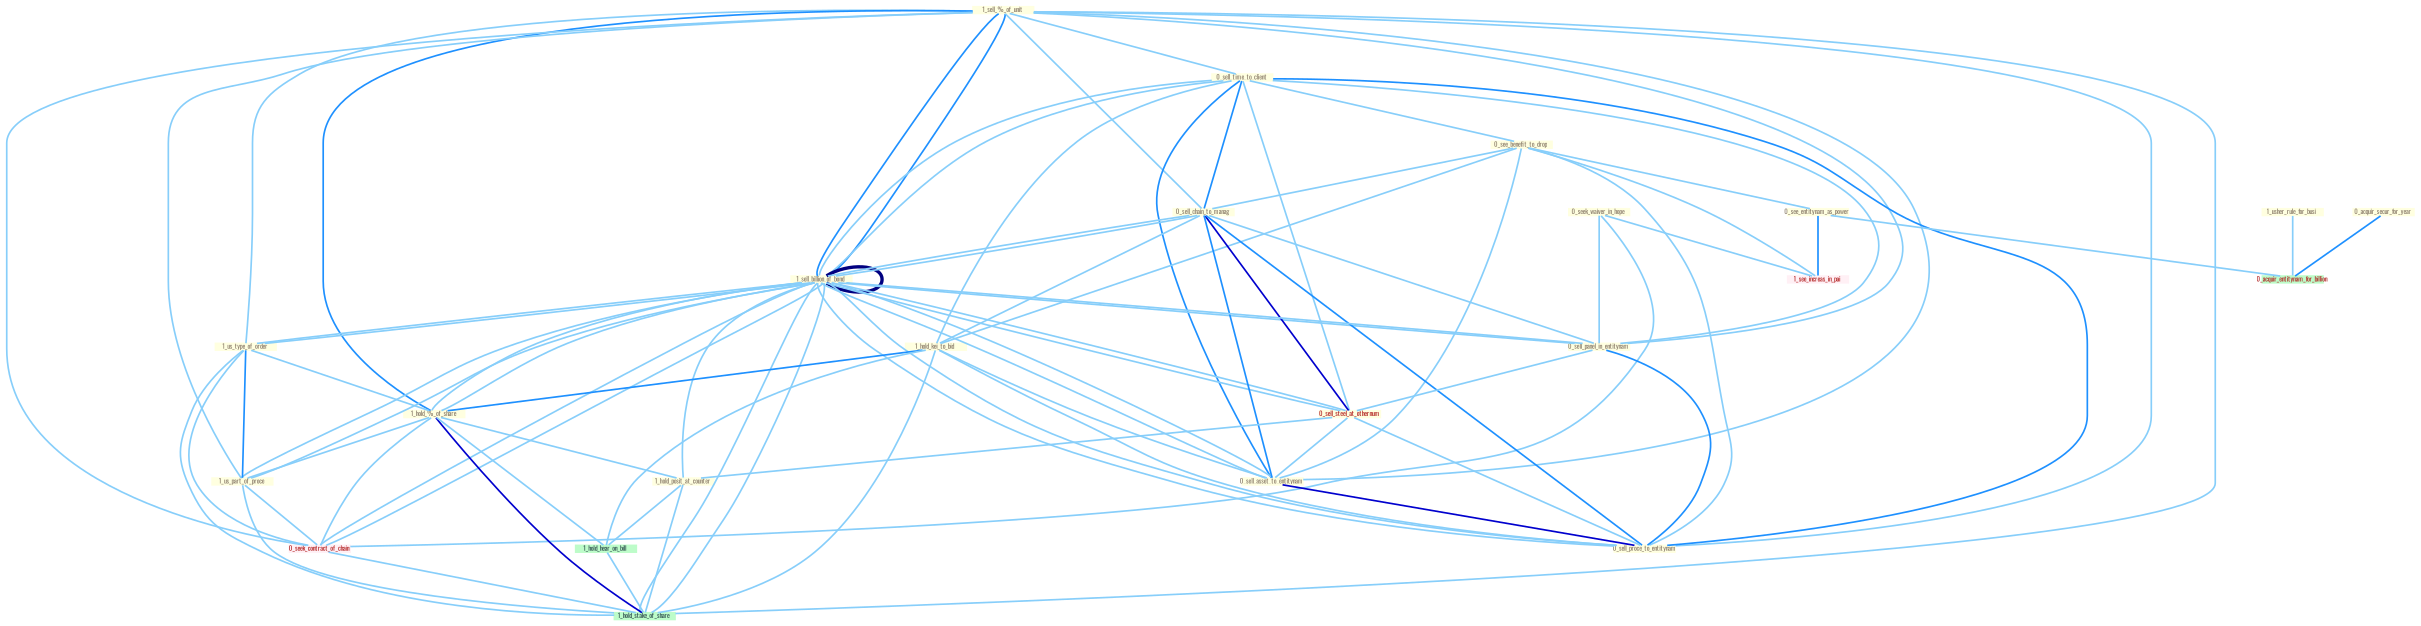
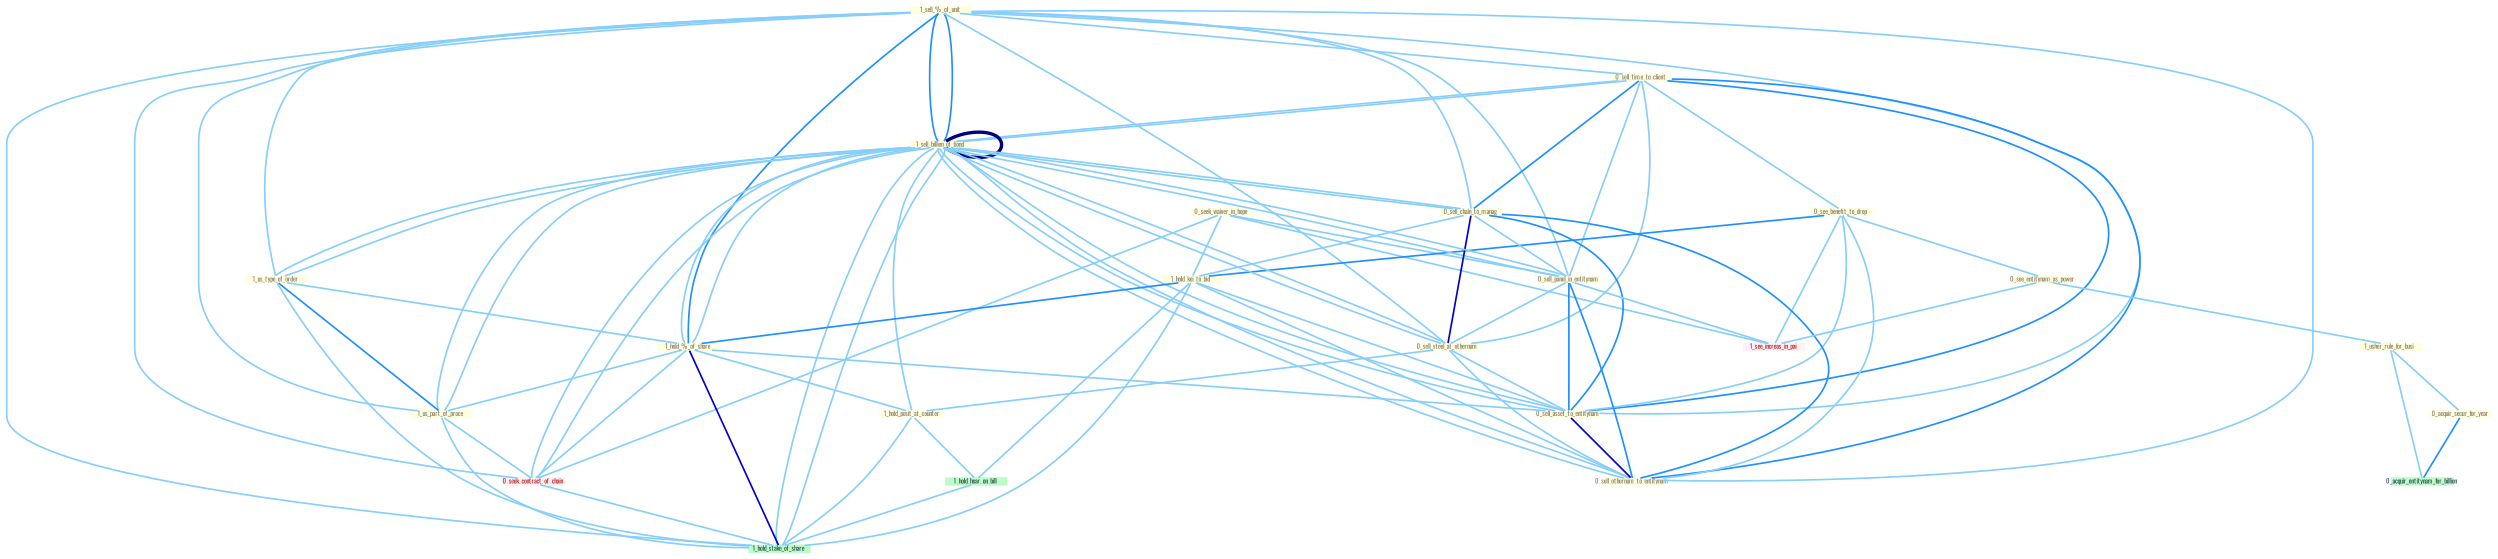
none -> (1203, 166)
(1047, 169) -> (1211, 237)
(1363, 178) -> none
(1818, 246) -> (1909, 313)
(2055, 246) -> (2217, 313)
(1200, 256) -> (1501, 247)
(2293, 279) -> (2422, 481)
none -> (1633, 301)
none -> (1569, 347)
none -> (2426, 380)
(1350, 414) -> (1448, 347)
(520, 481) -> (1066, 376)
(208, 499) -> none
(1645, 549) -> (1633, 481)
